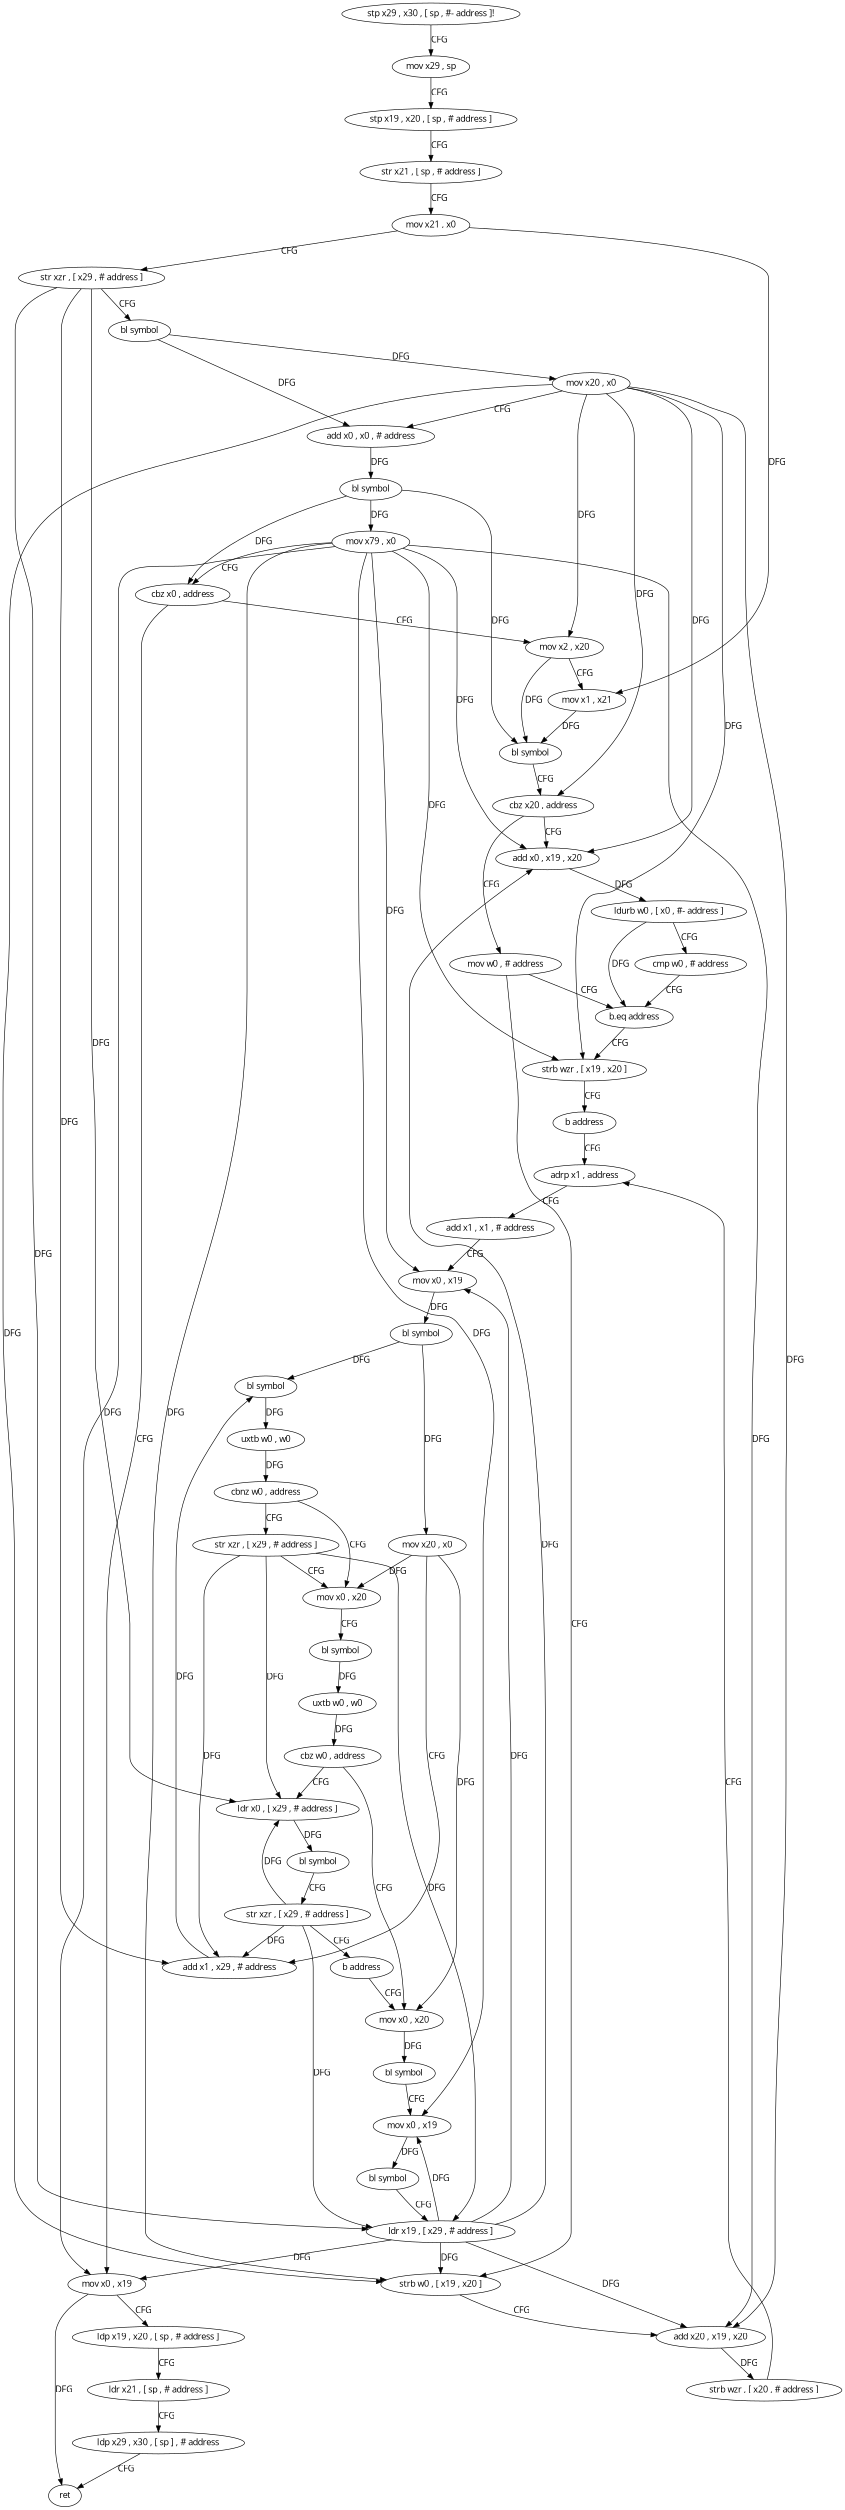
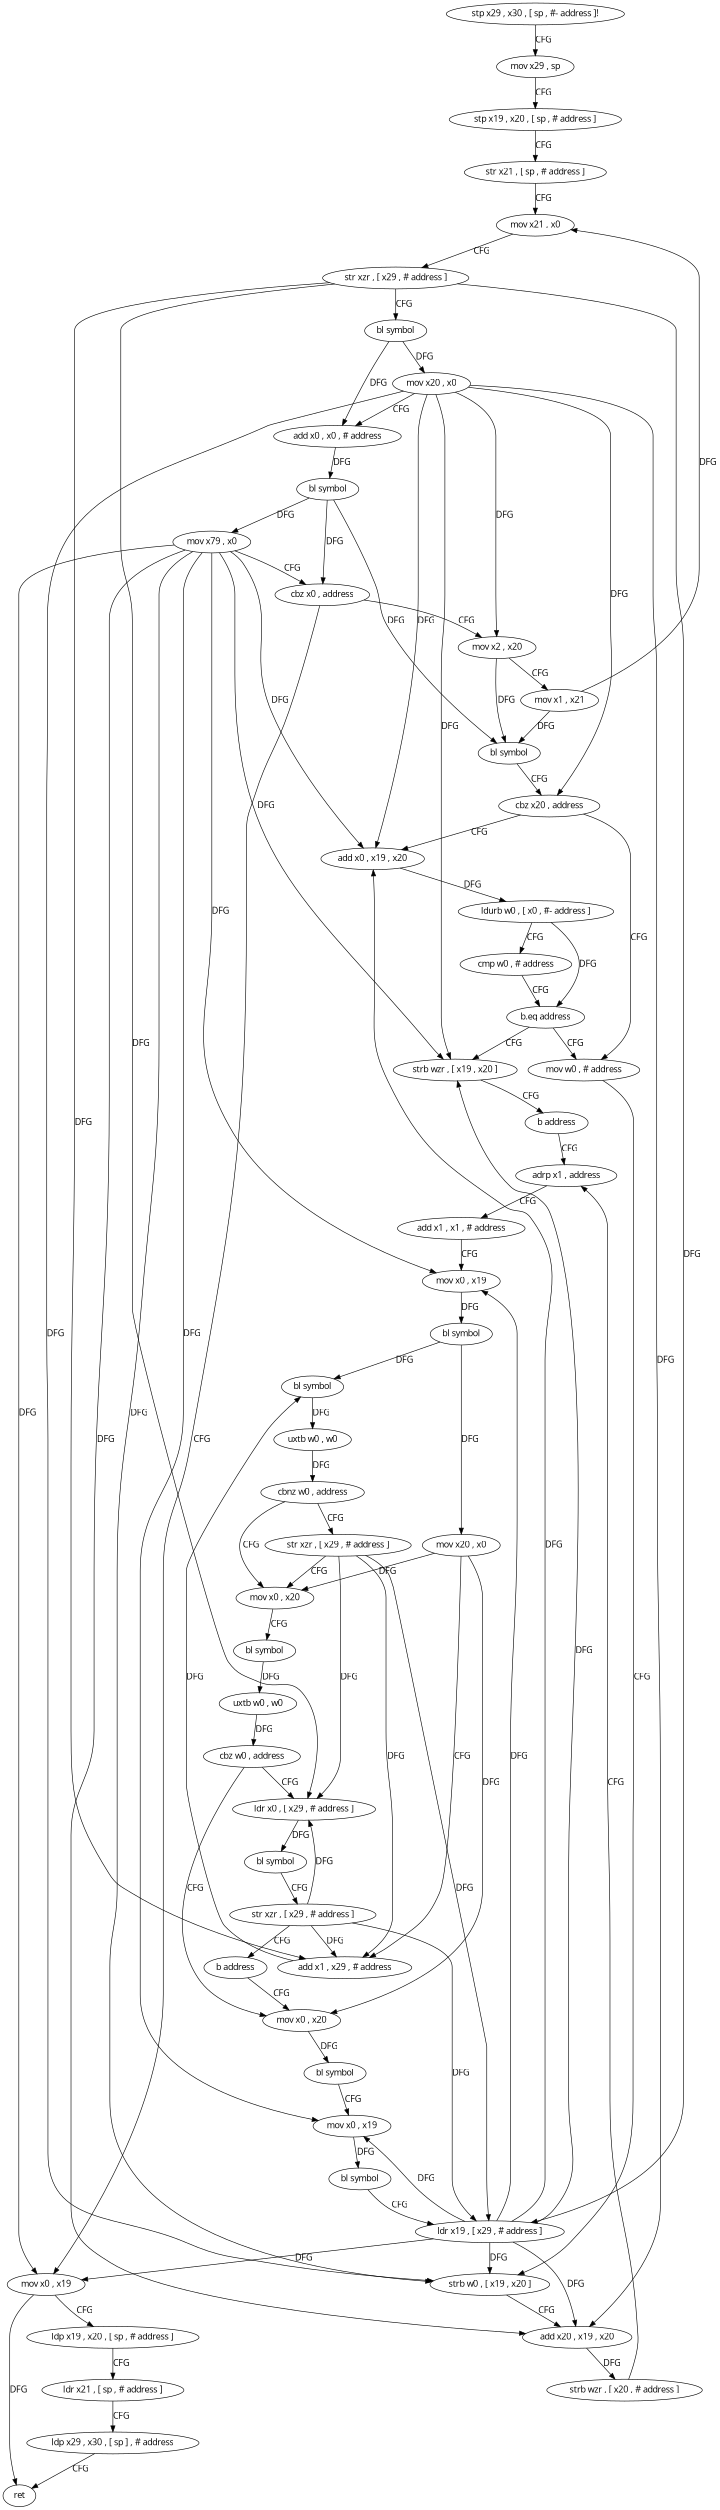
(768, 371) -> (699, 445)
(568, 990) -> (563, 1041)
none -> (575, 1642)
